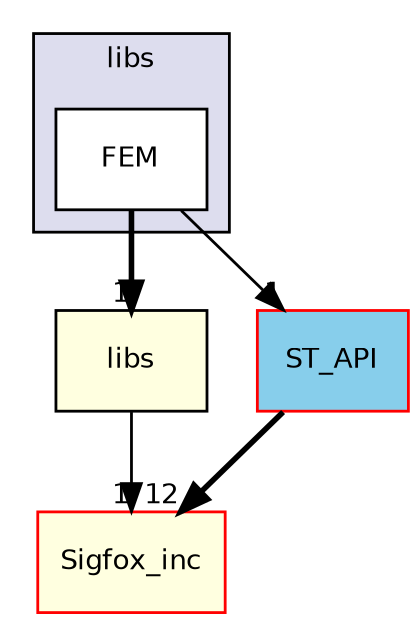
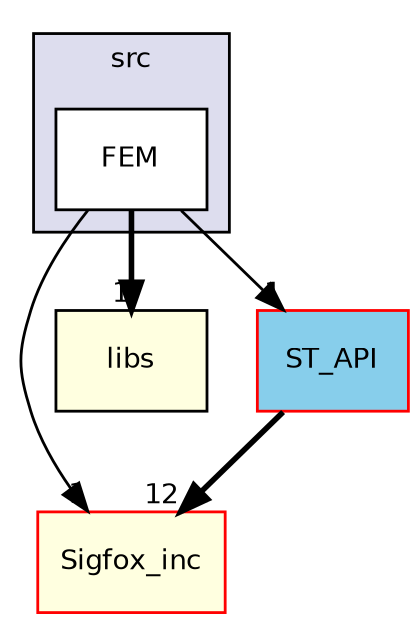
(131, 60) -> (131, 60)
(131, 448) -> (22, 347)
